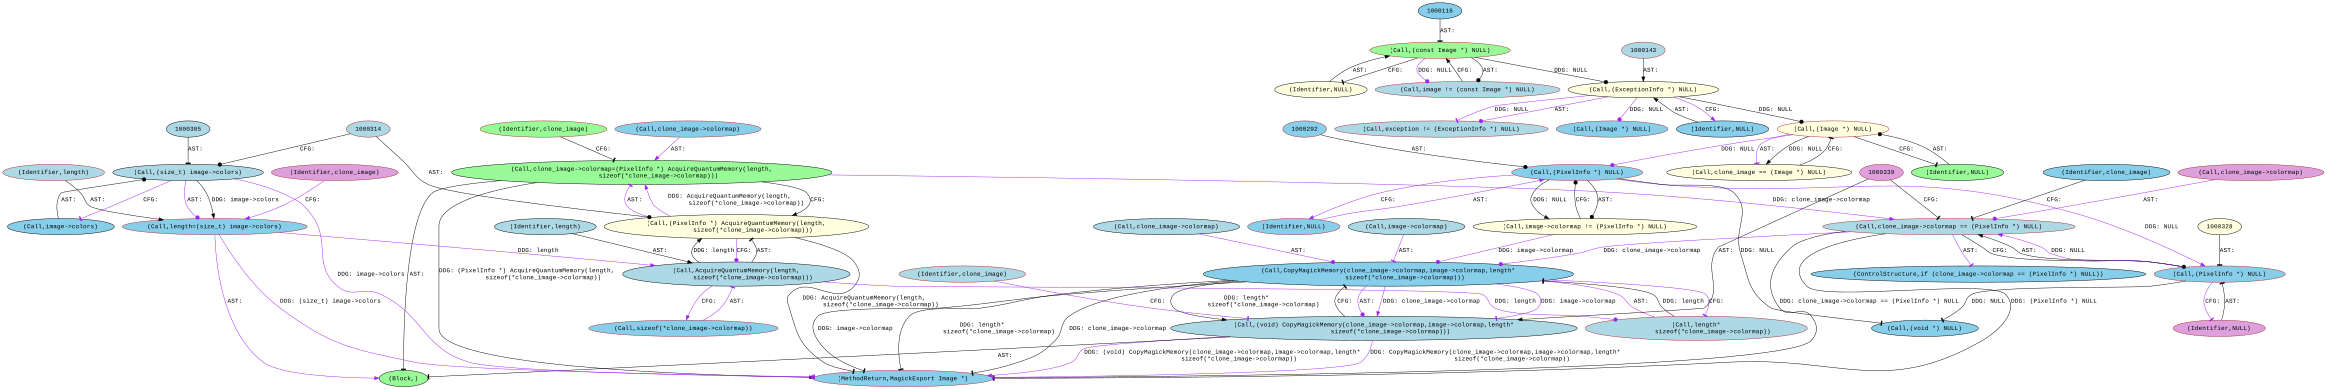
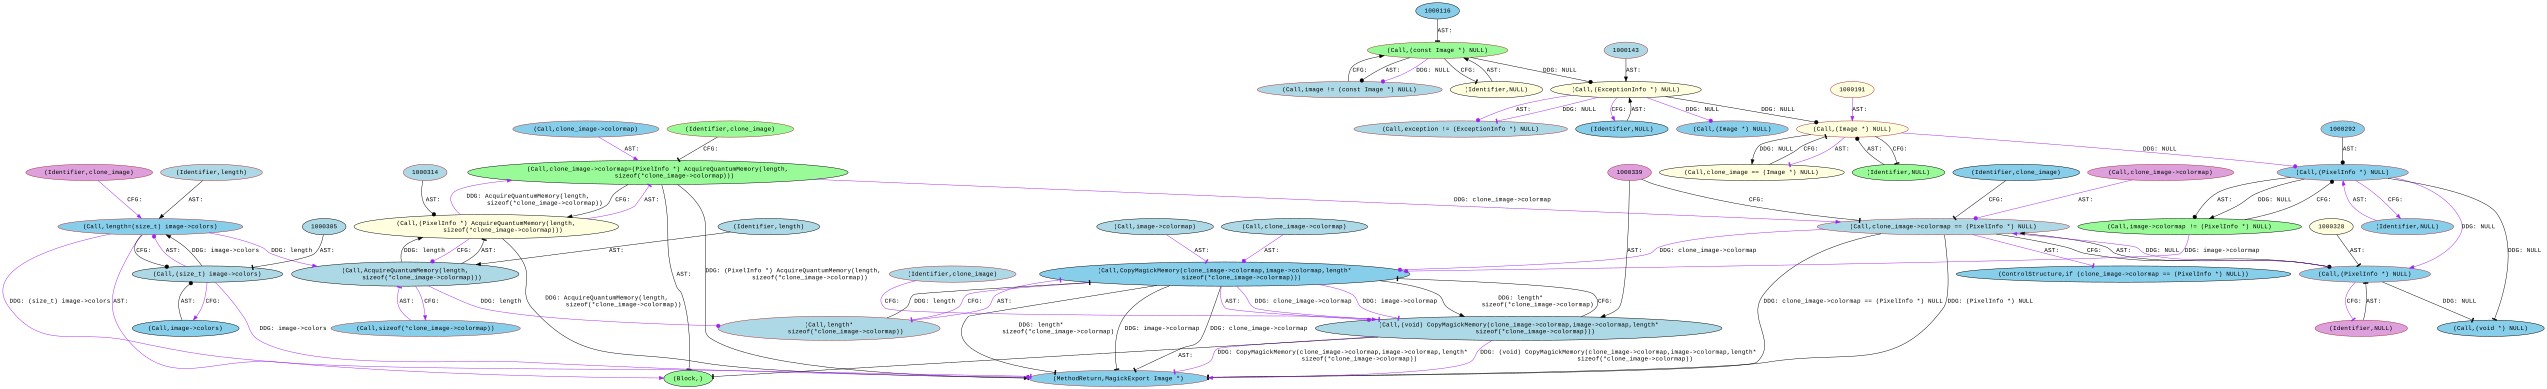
none -> (1852, 90)
(286, 149) -> (140, 257)
(127, 200) -> (204, 300)
(1585, 227) -> (2190, 227)
